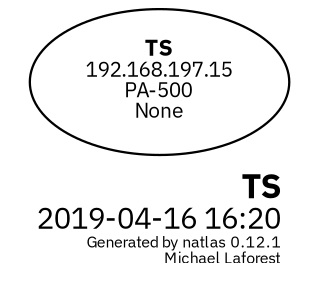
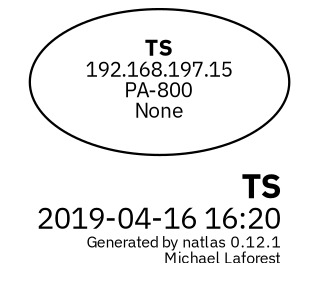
(160, 91) -> (160, 91)
